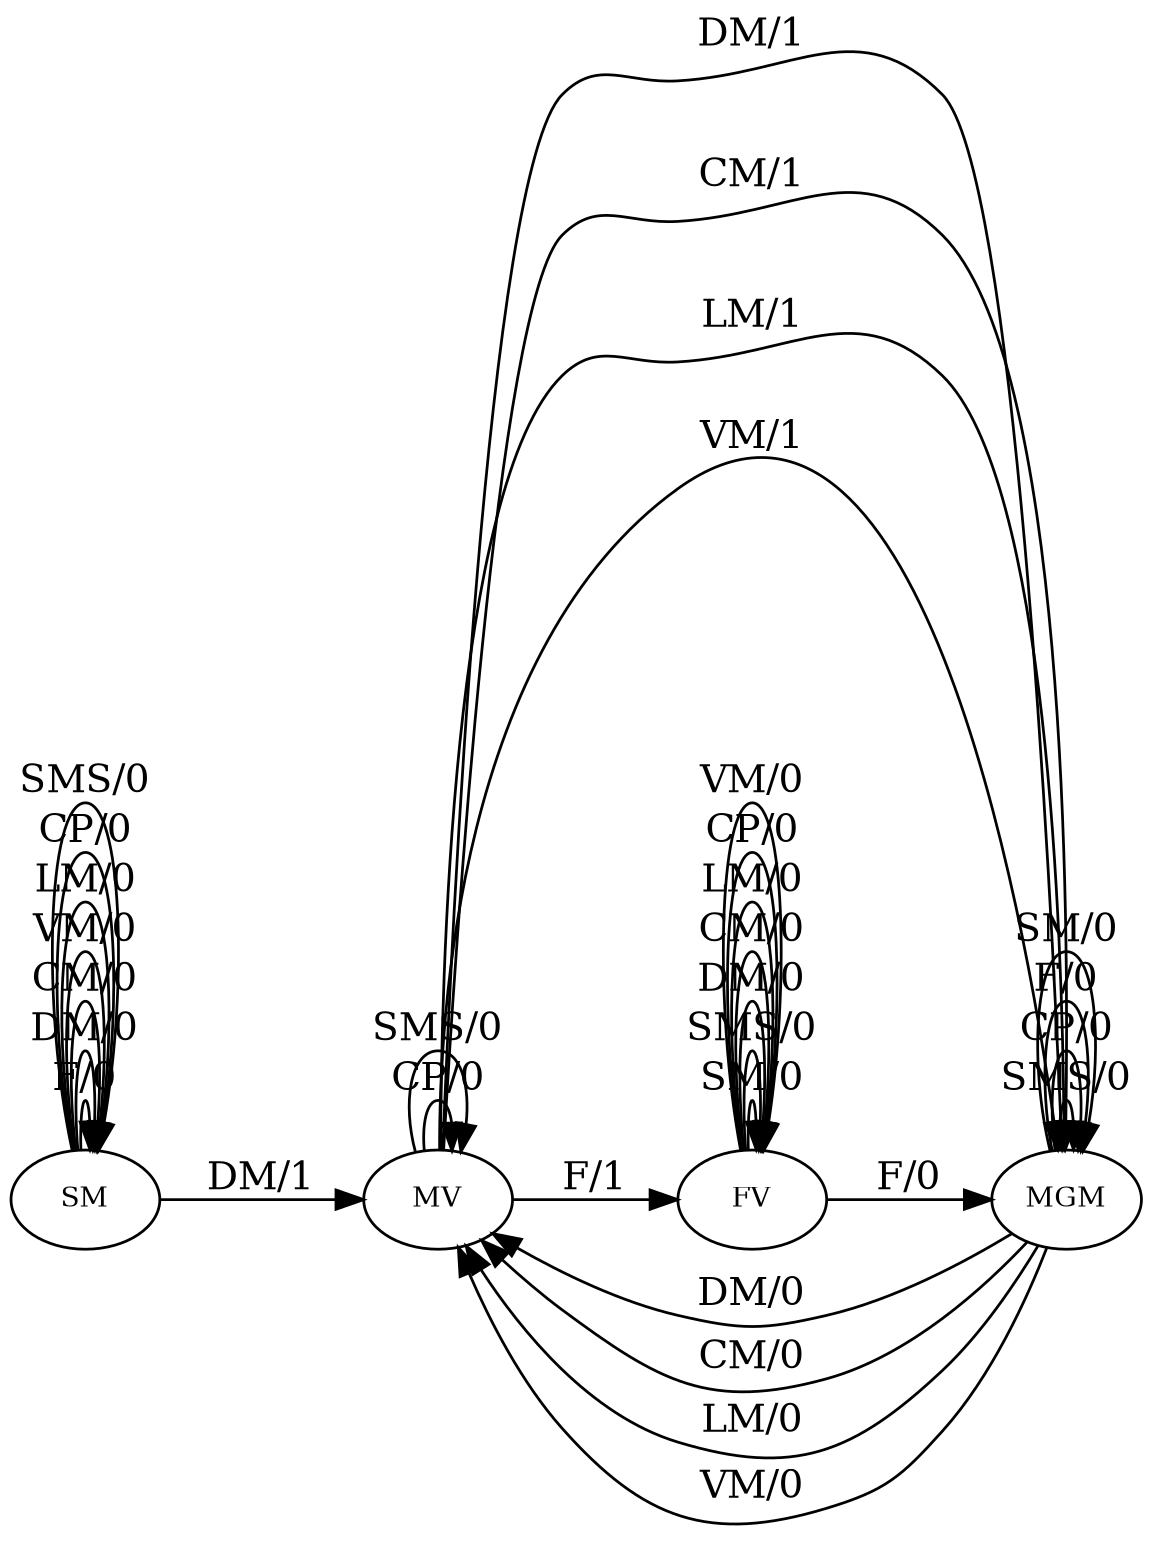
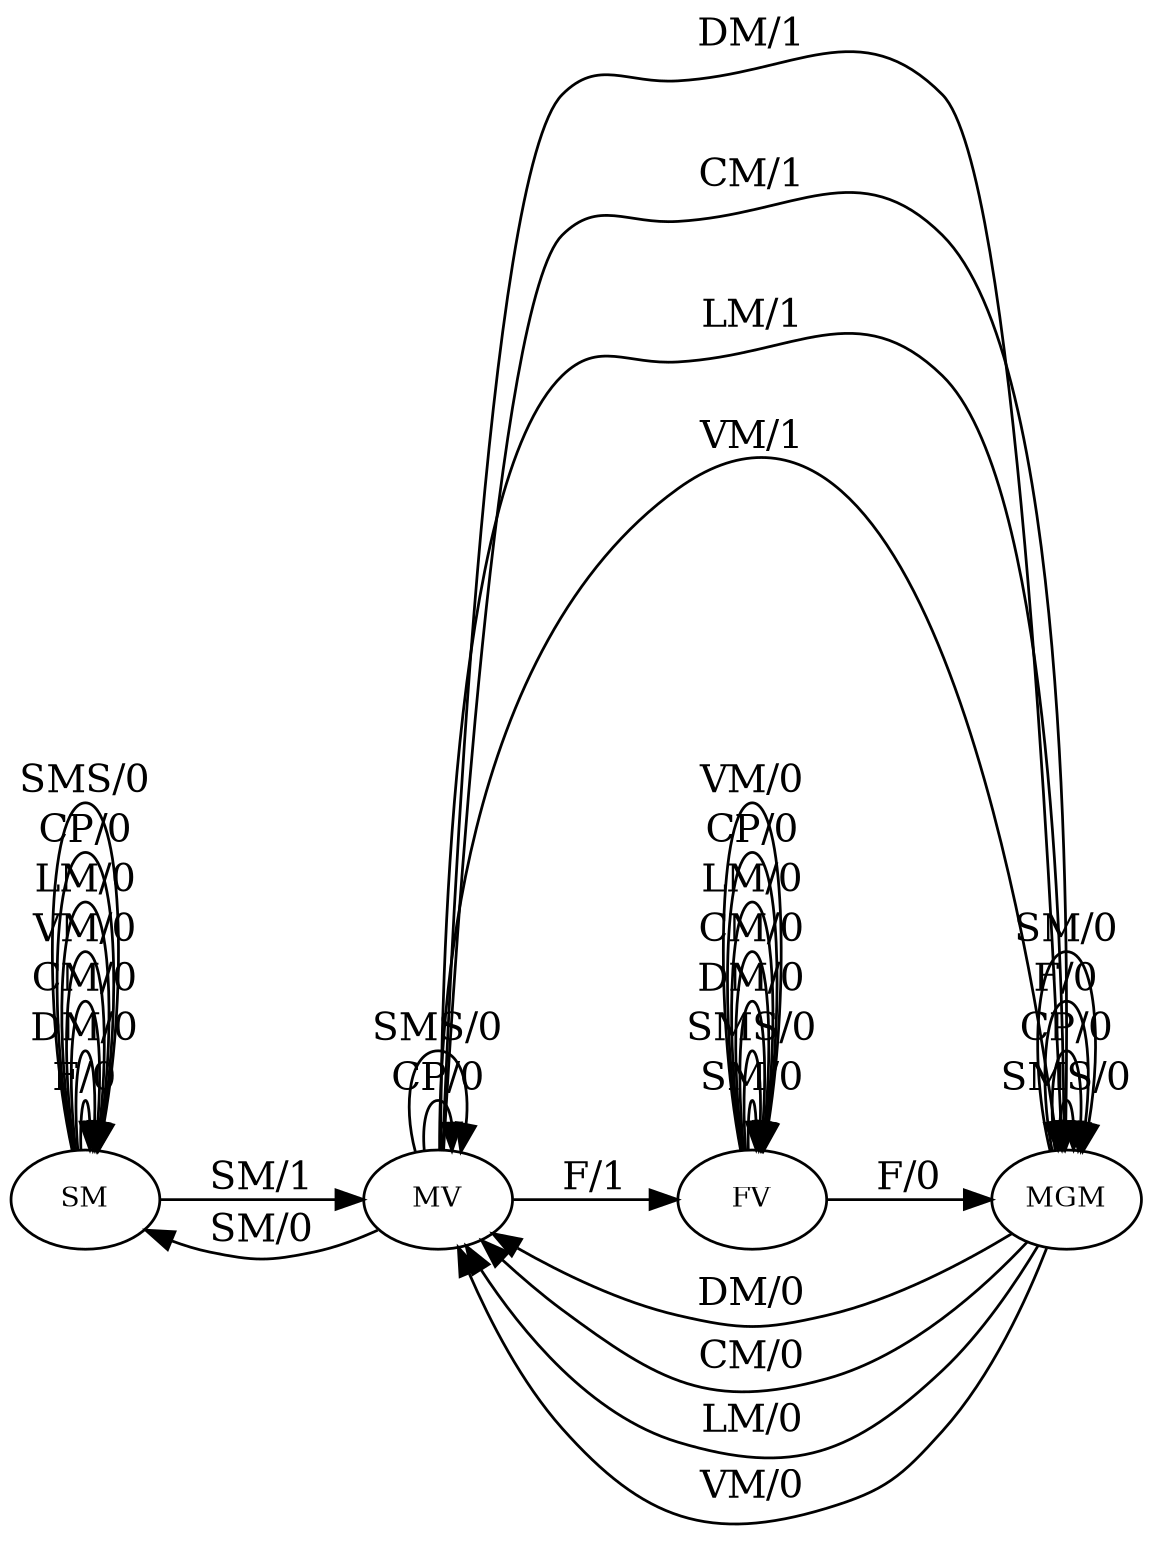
(262, 1179) -> (262, 1179)
none -> (276, 1258)
